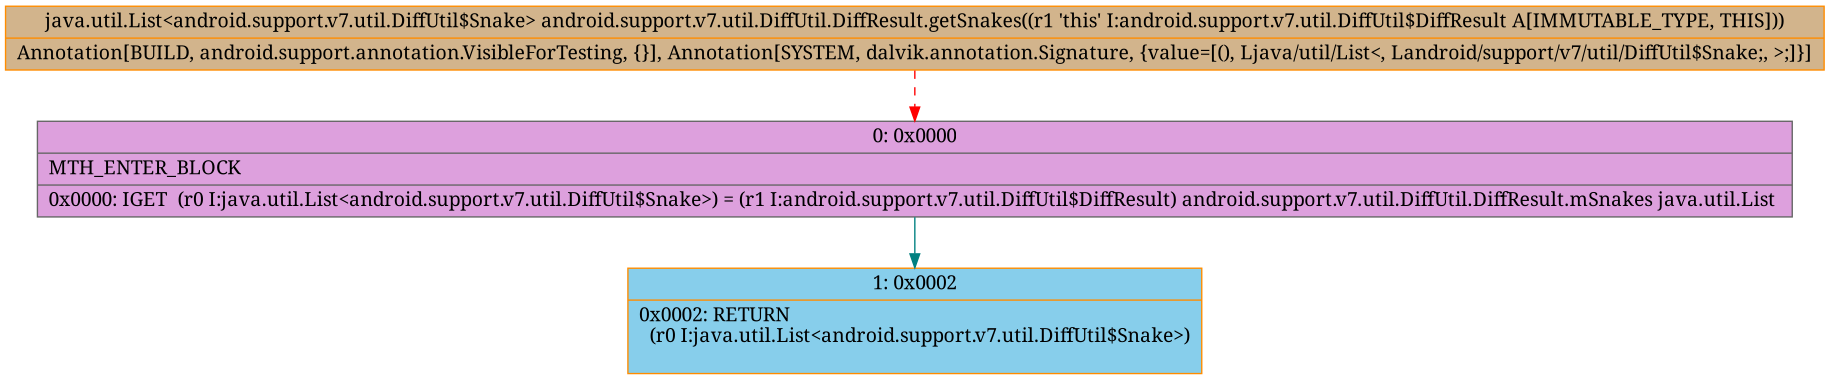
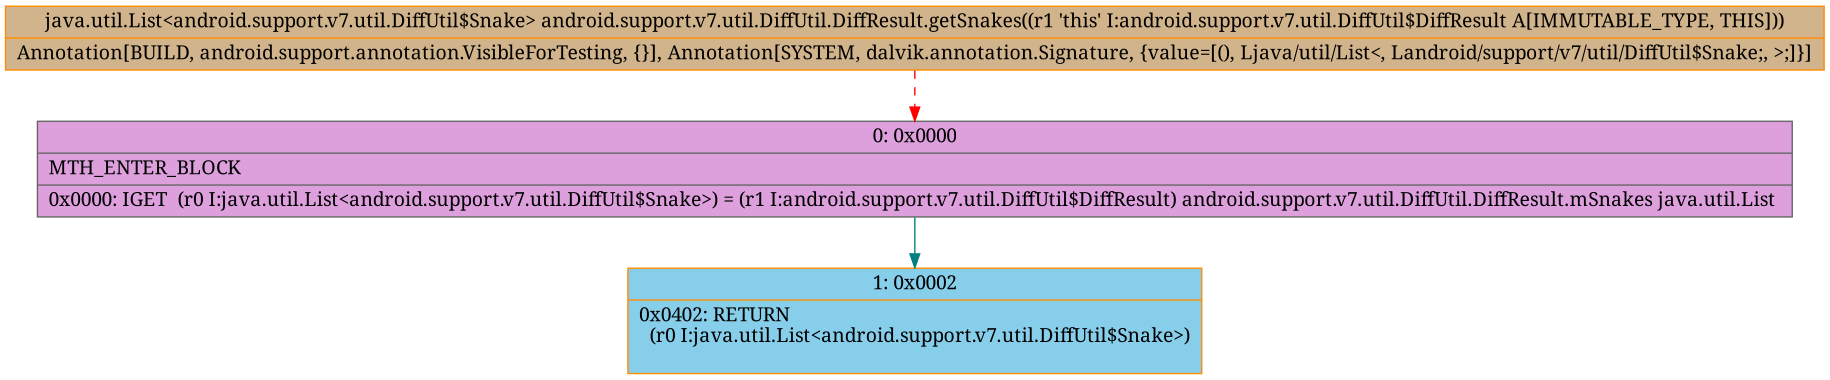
(720, 315) -> (720, 315)
